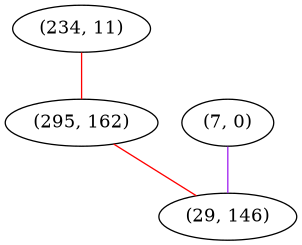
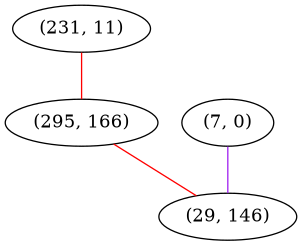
(82, 29) -> (82, 29)
(82, 123) -> (82, 123)
